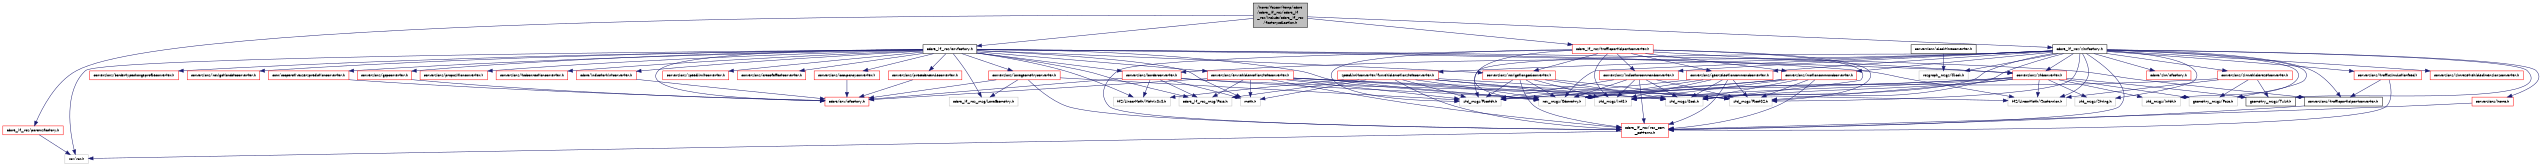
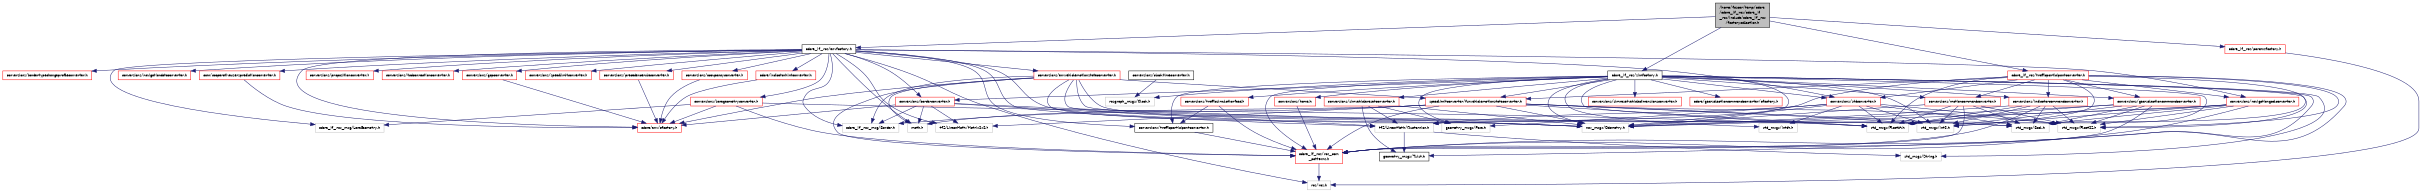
(772, 75) -> none
(2169, 75) -> (1736, 102)
(2141, 86) -> (1404, 140)
(2065, 87) -> (1780, 152)
(1371, 89) -> (1218, 86)
none -> (1722, 90)
(1205, 102) -> (871, 128)
